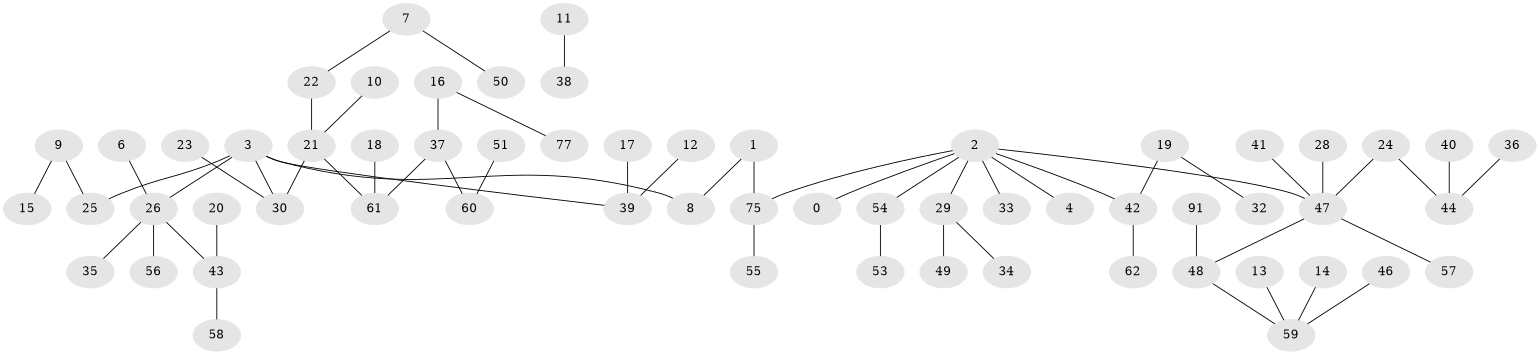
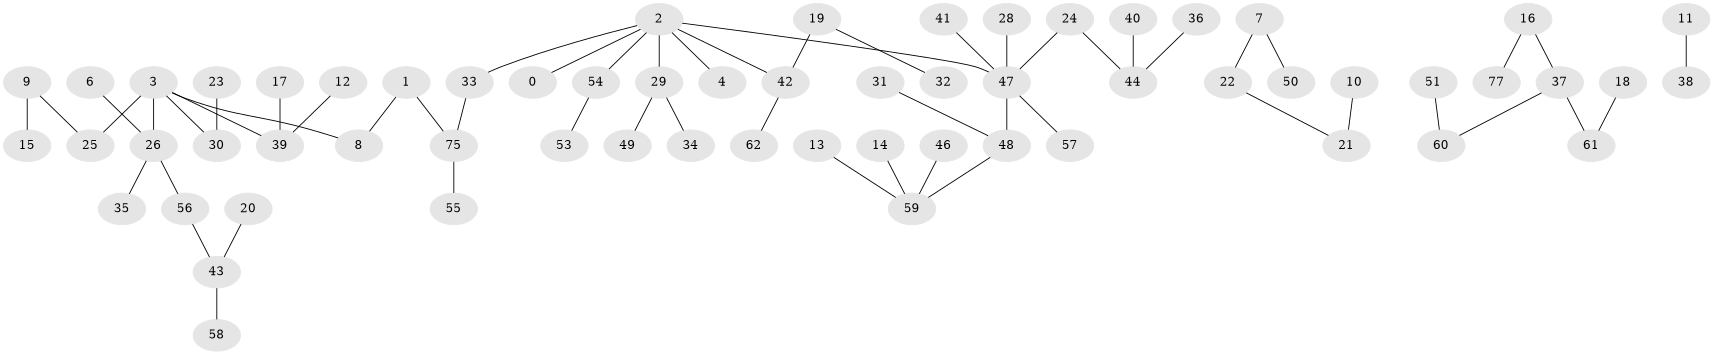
(861, 171) -> (462, 114)
(296, 177) -> none
(346, 180) -> none
(1196, 209) -> (880, 83)
(185, 240) -> (201, 241)
